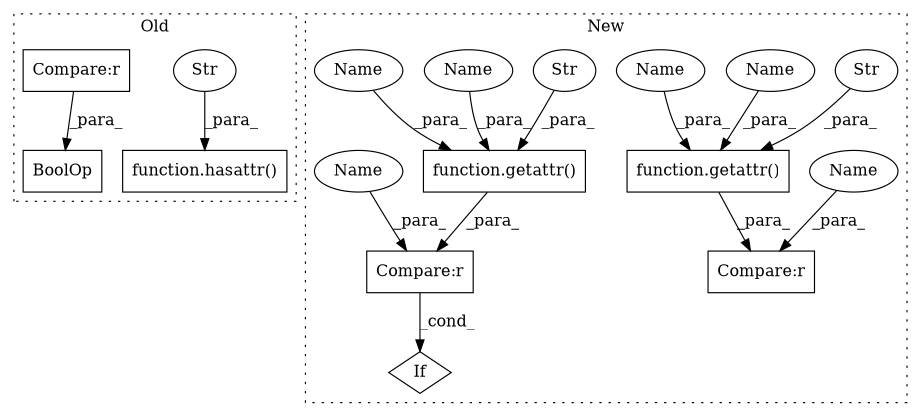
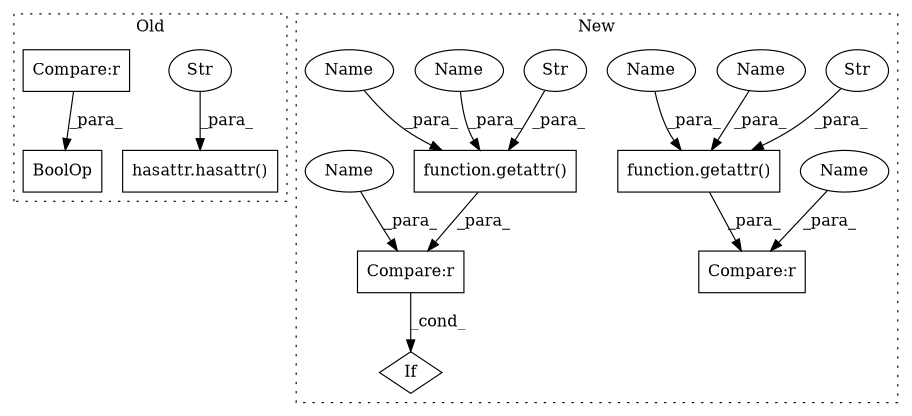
(205, 171) -> (200, 171)
